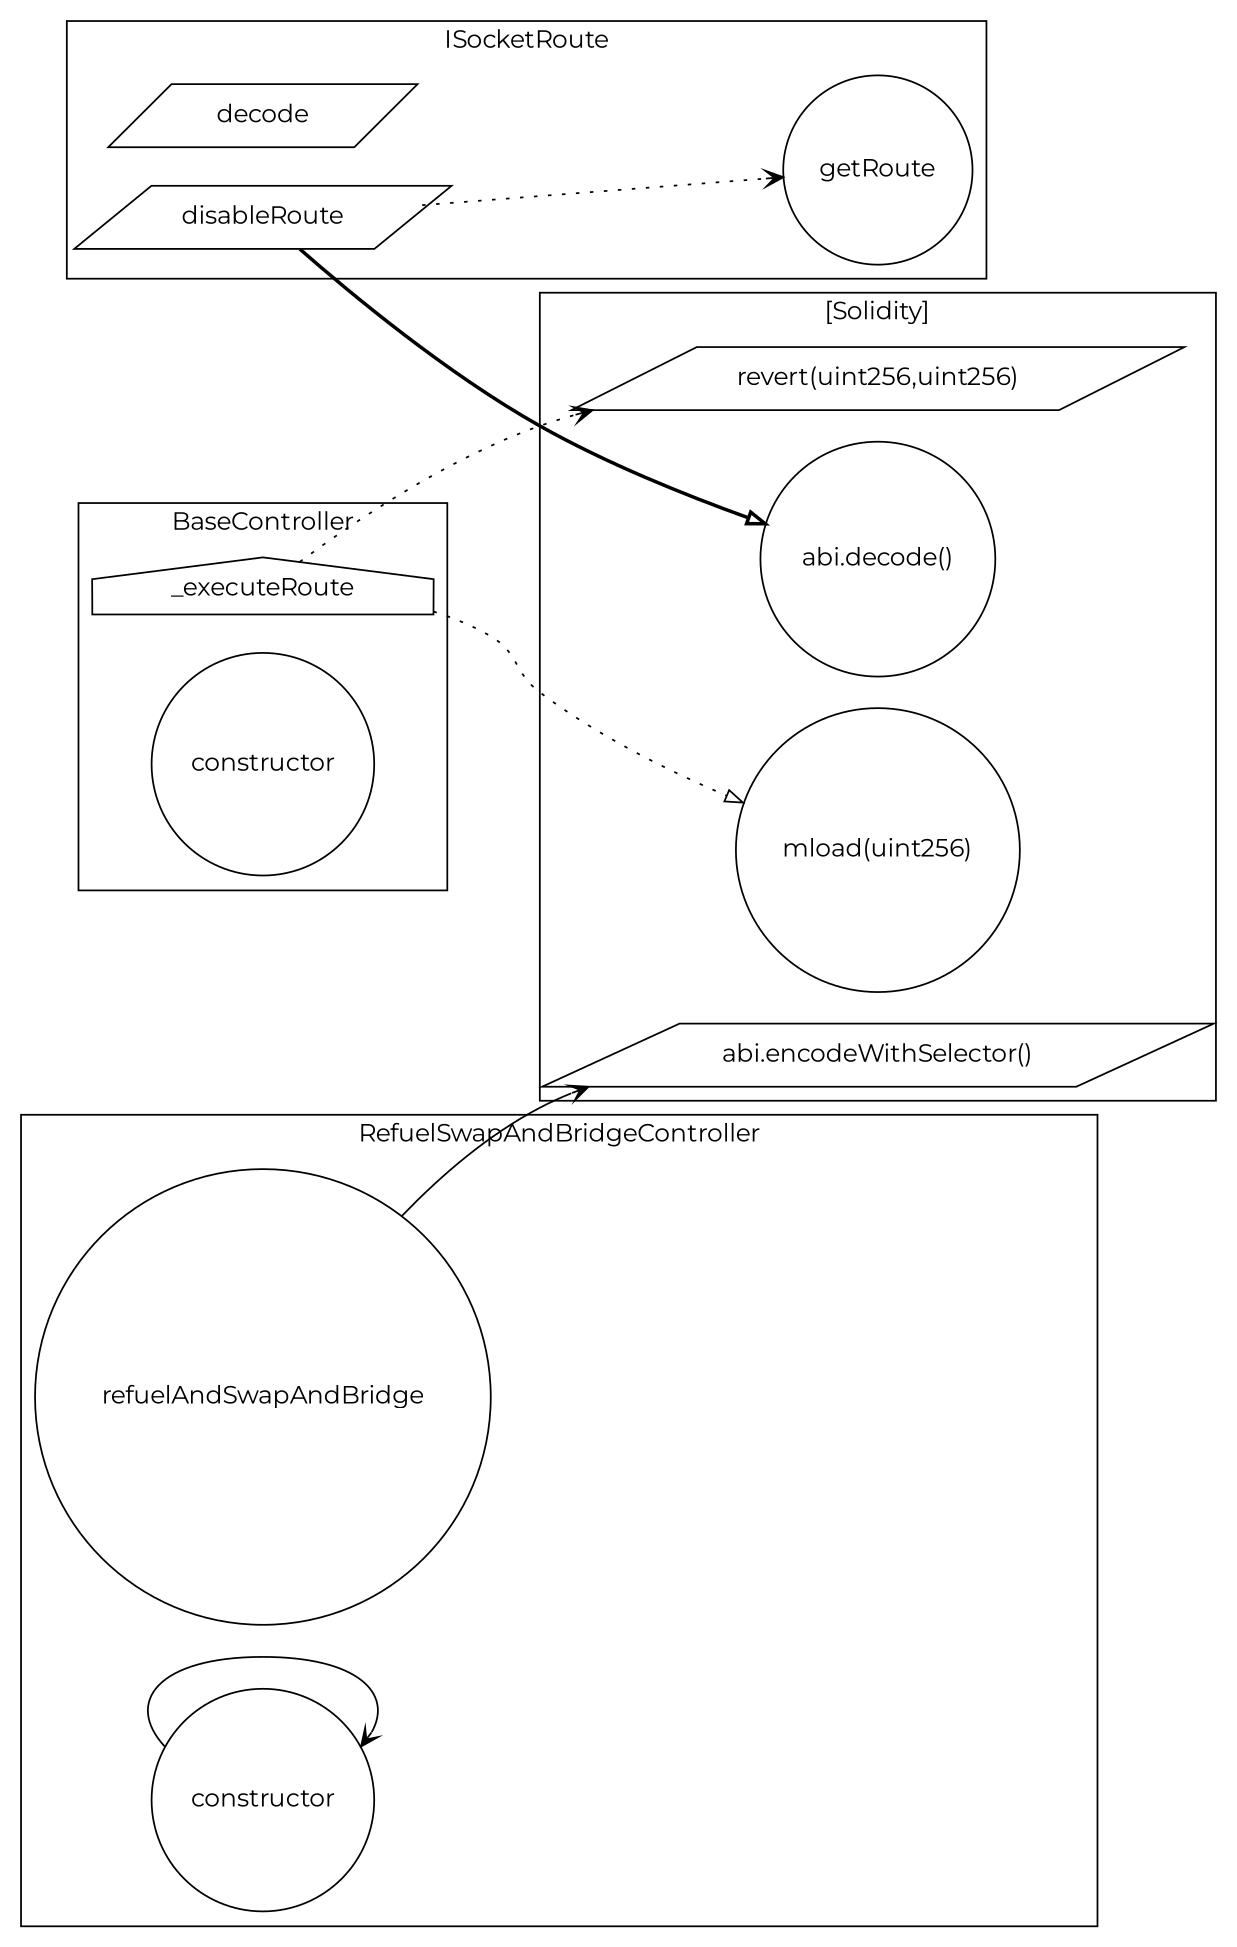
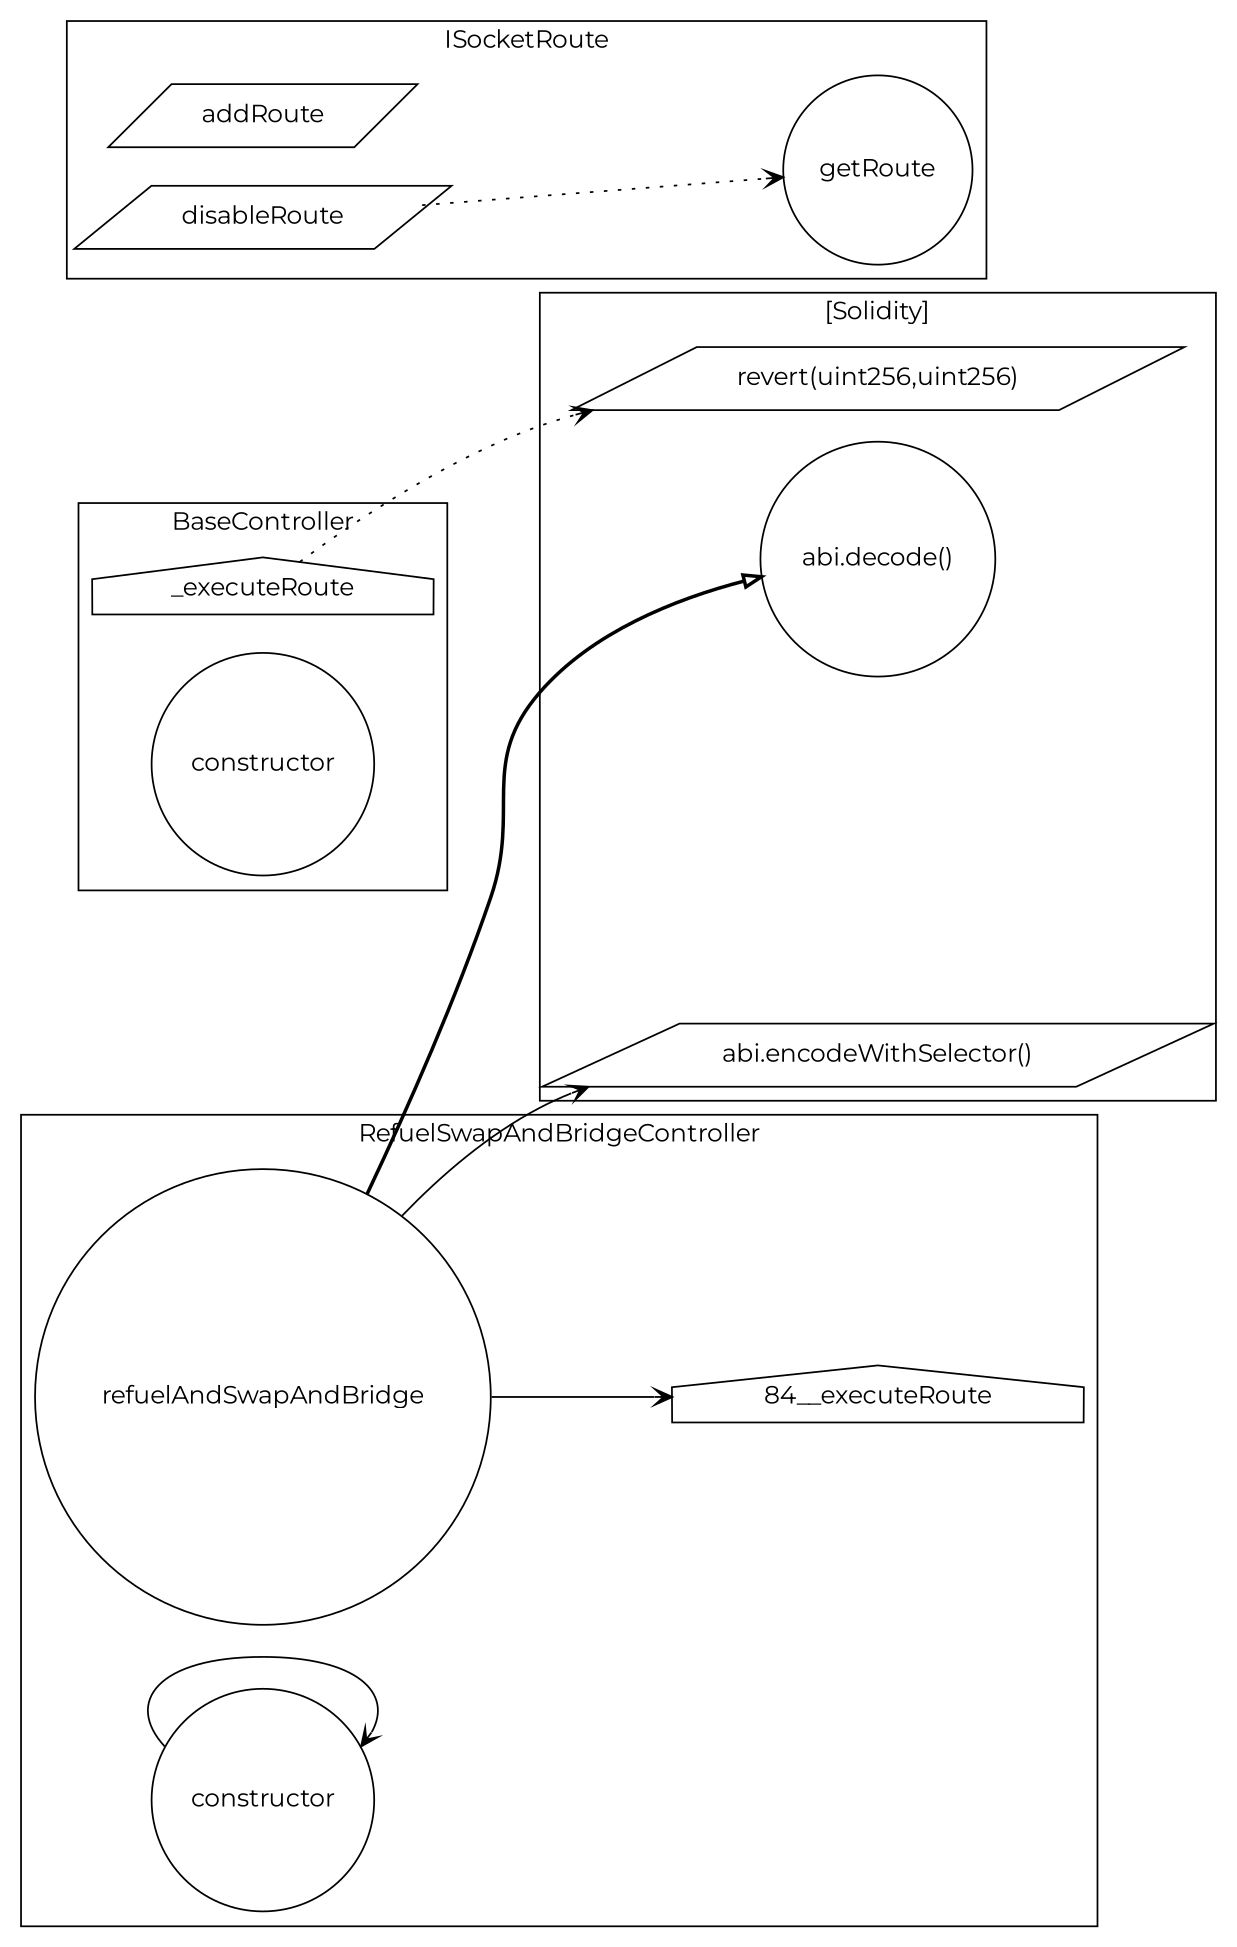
(263, 116) -> (263, 116)
(509, 408) -> (503, 834)
(878, 850) -> none
none -> (878, 1397)
